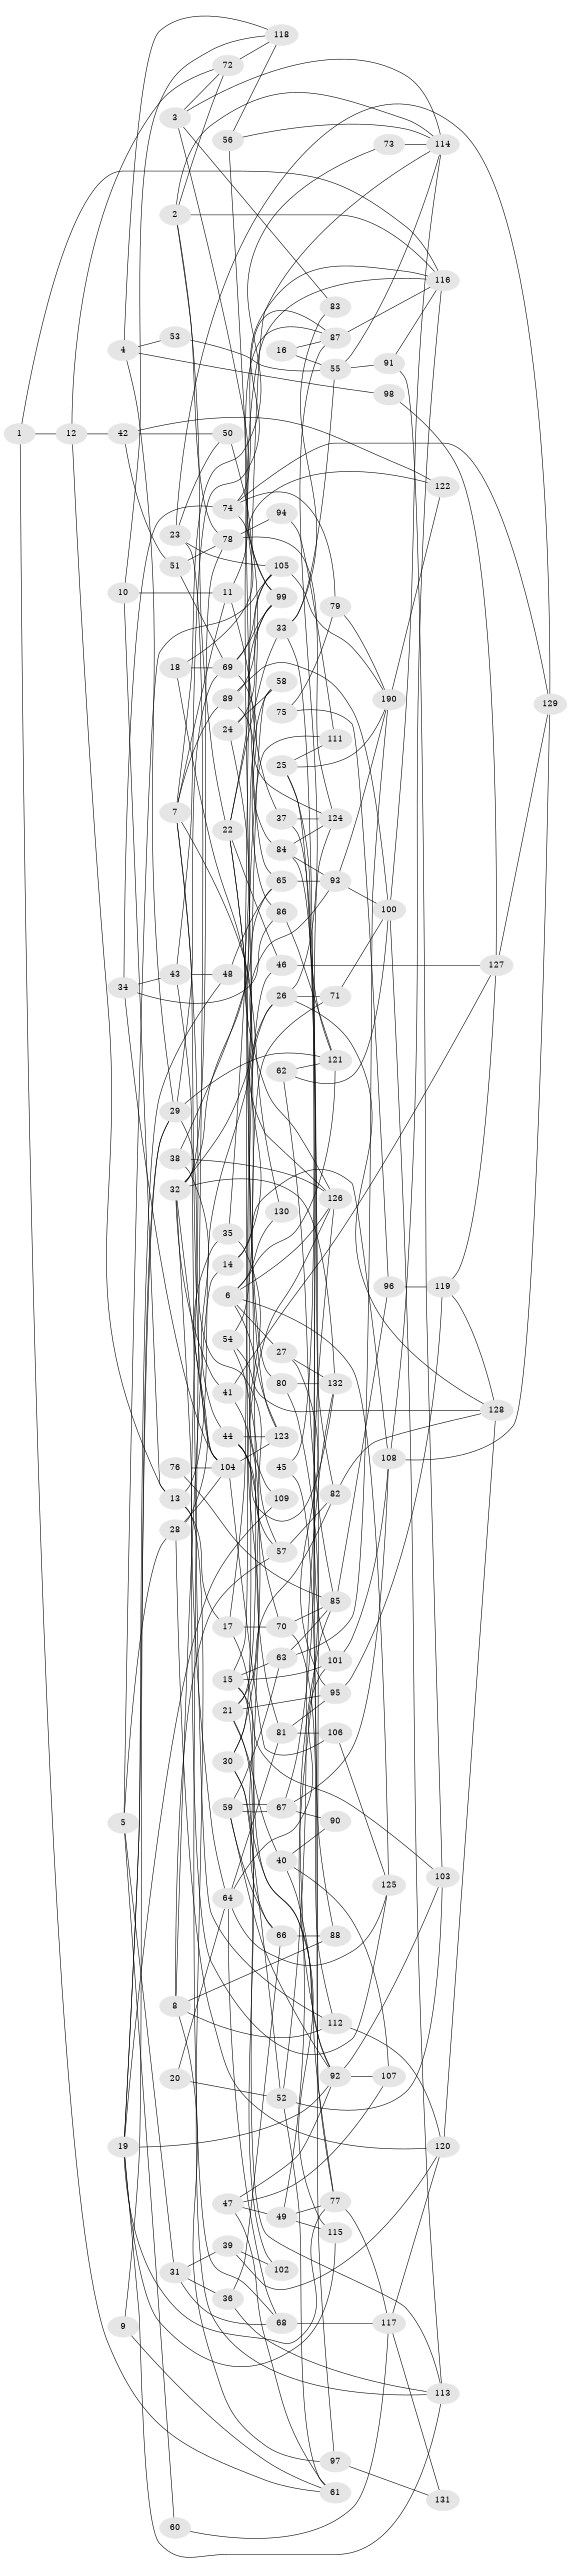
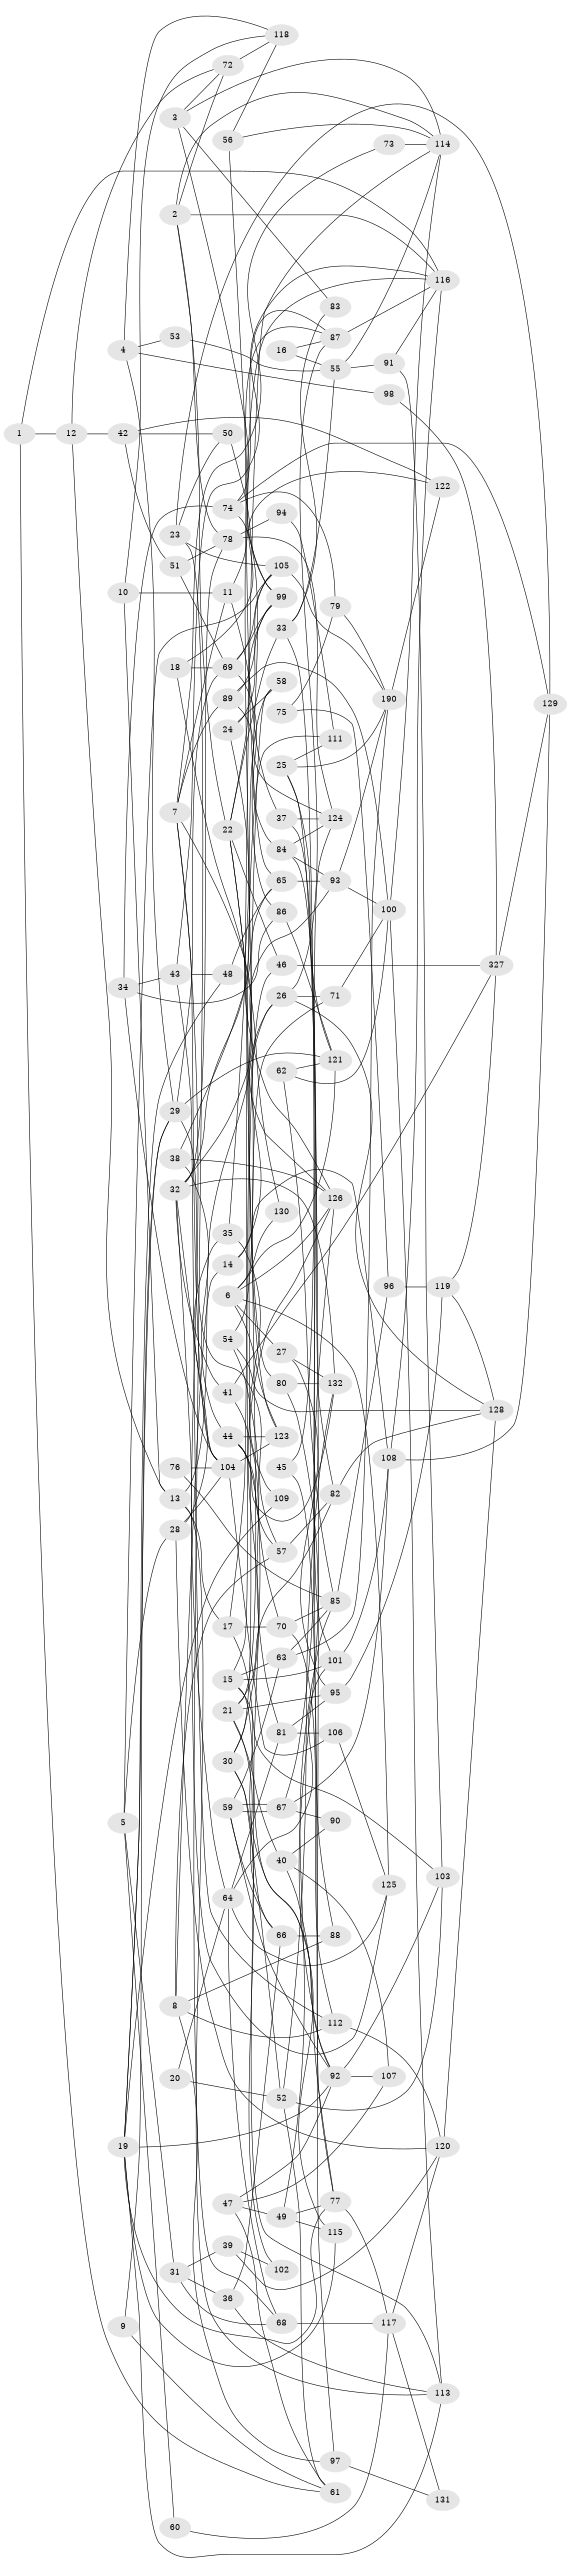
(497, 965) -> (497, 965)
